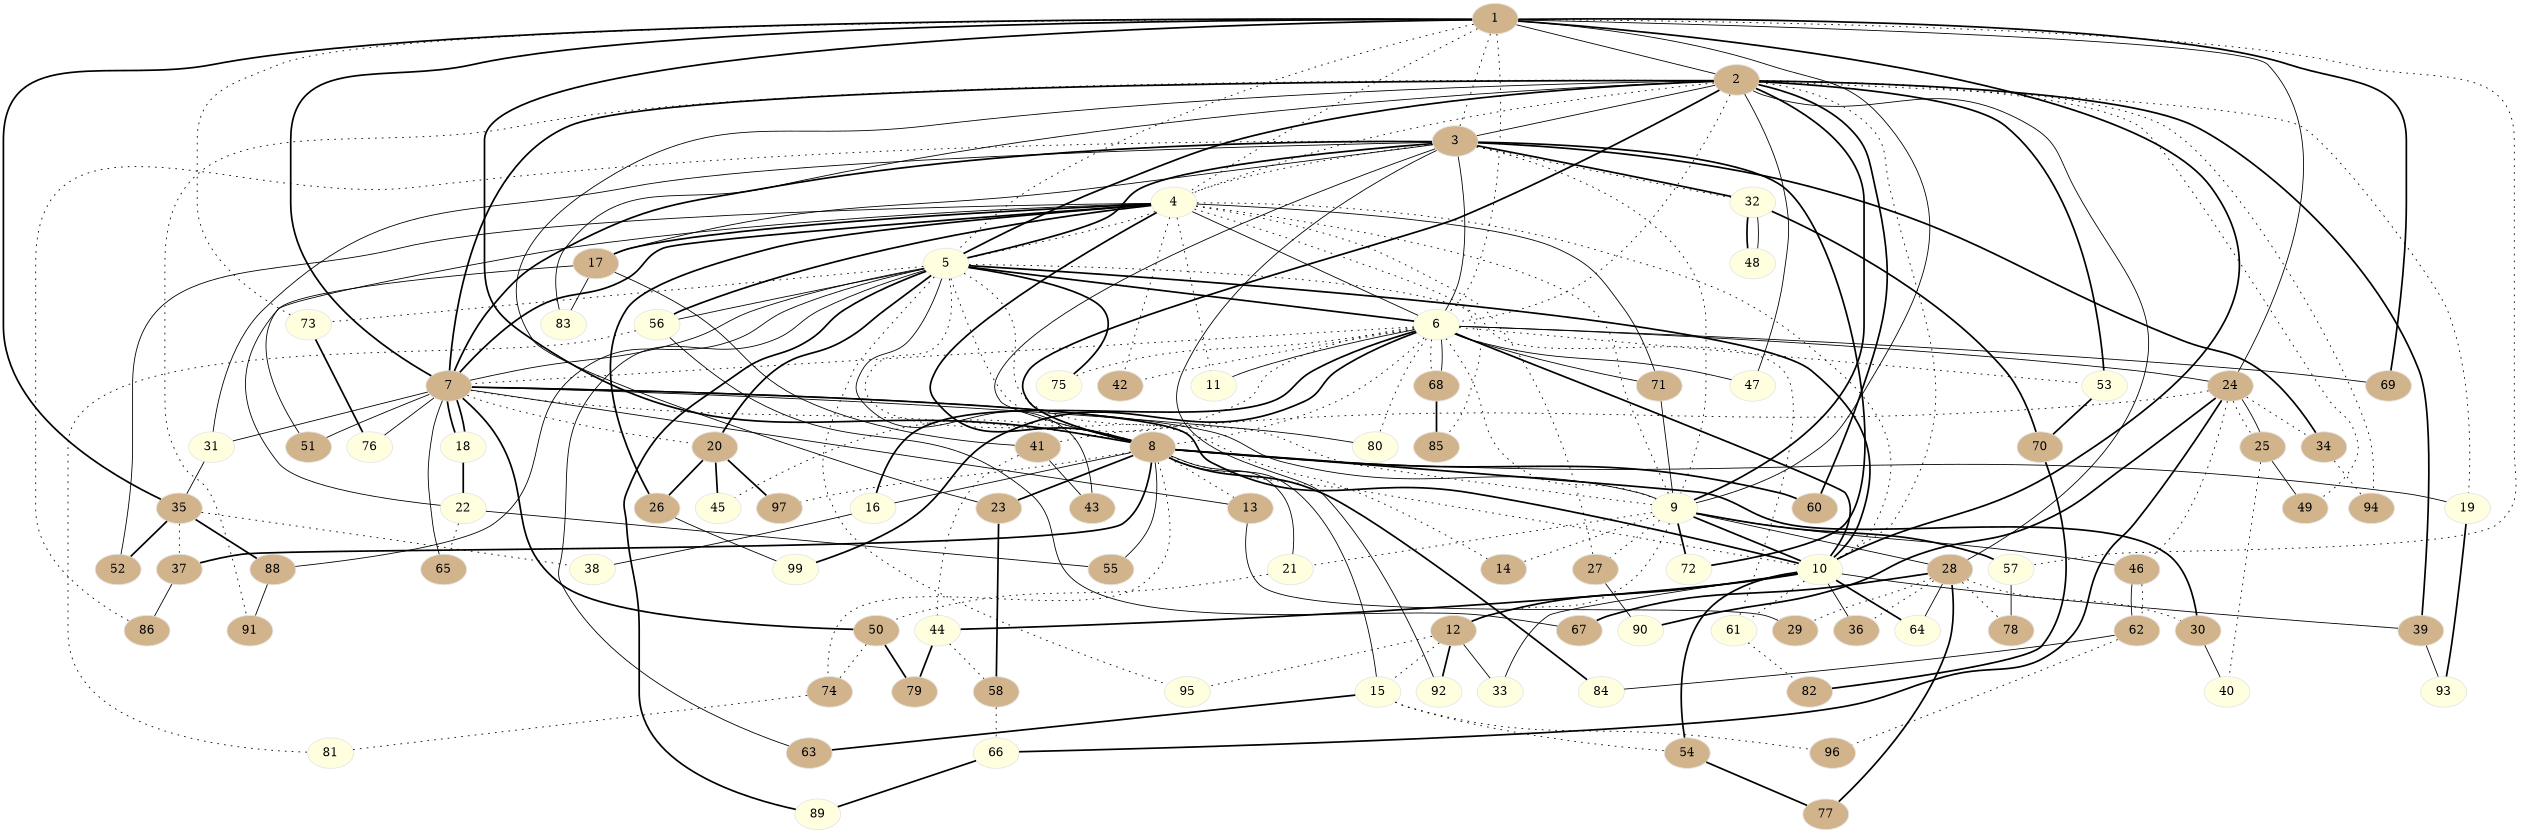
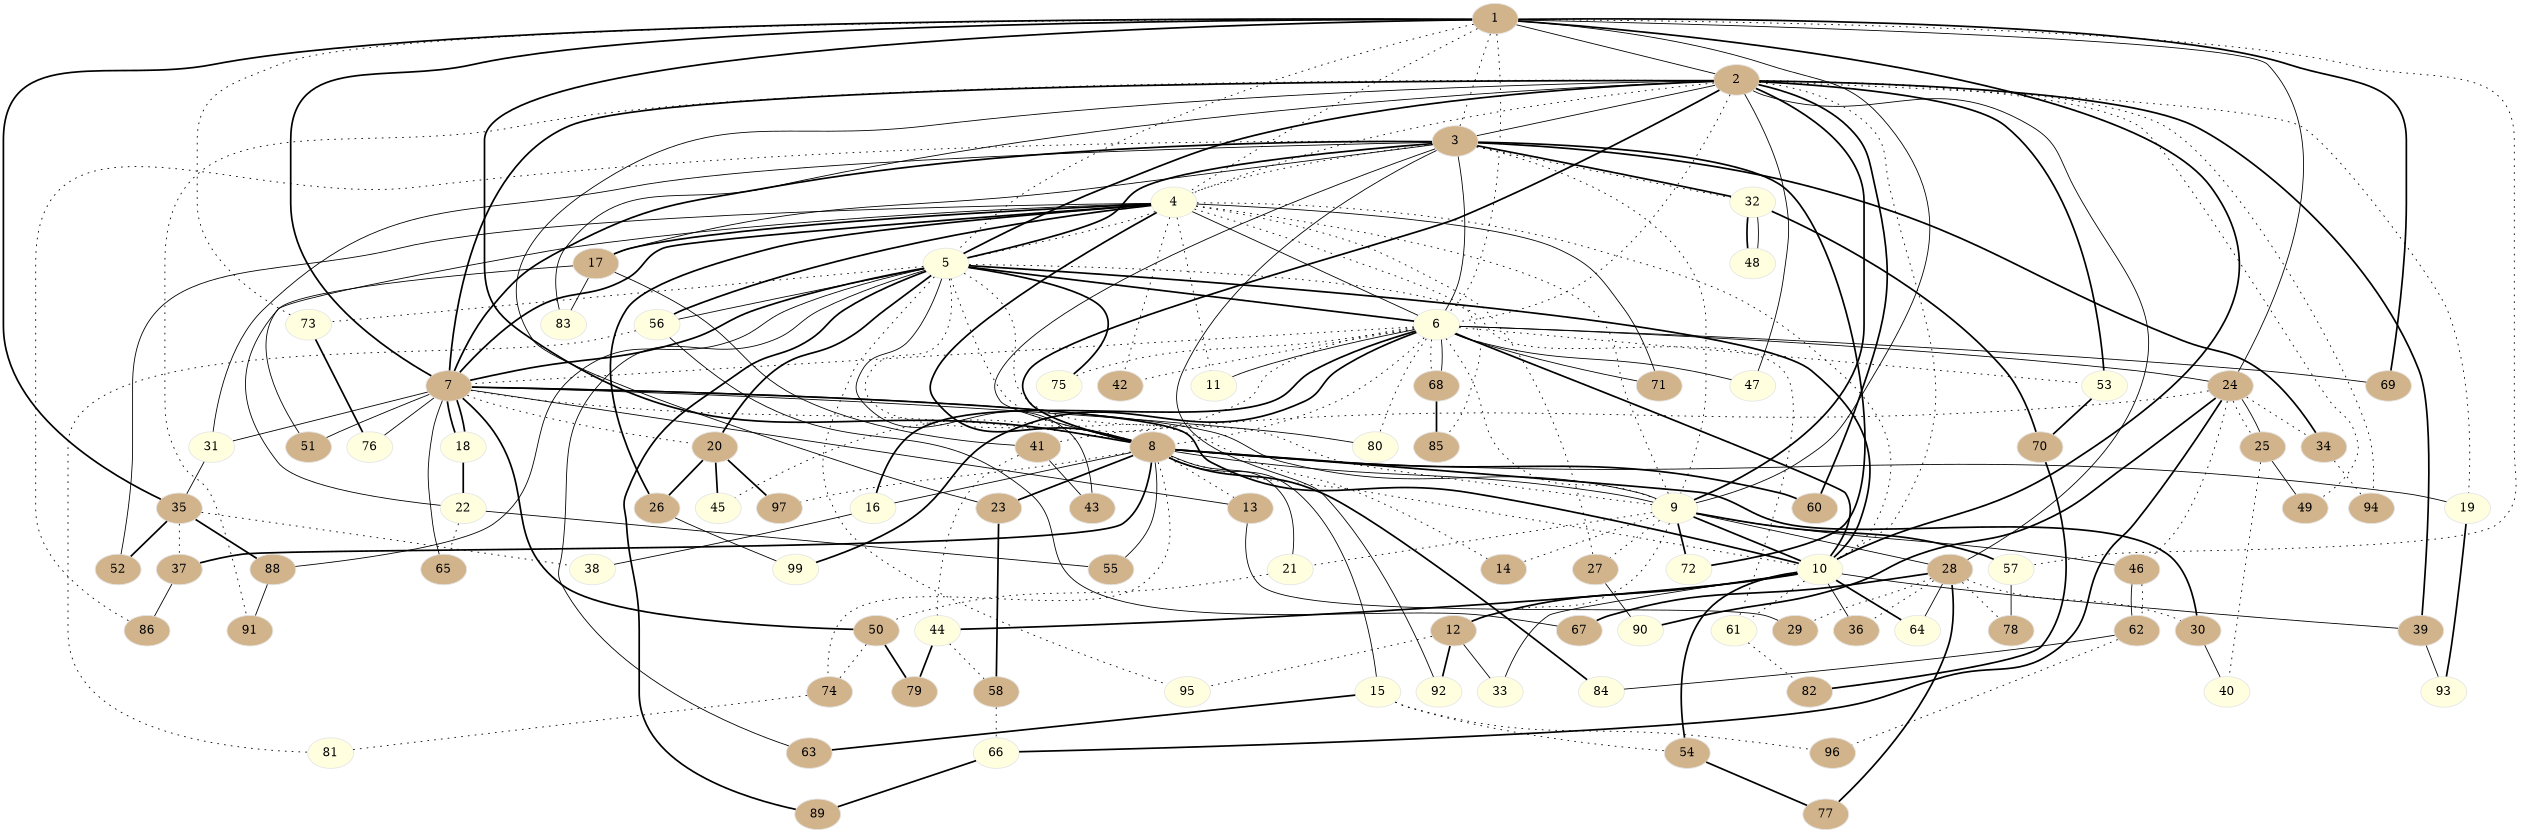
(700, 336) -> (700, 336)
(1667, 447) -> (1522, 482)
(1416, 661) -> none
(818, 814) -> (818, 814)
